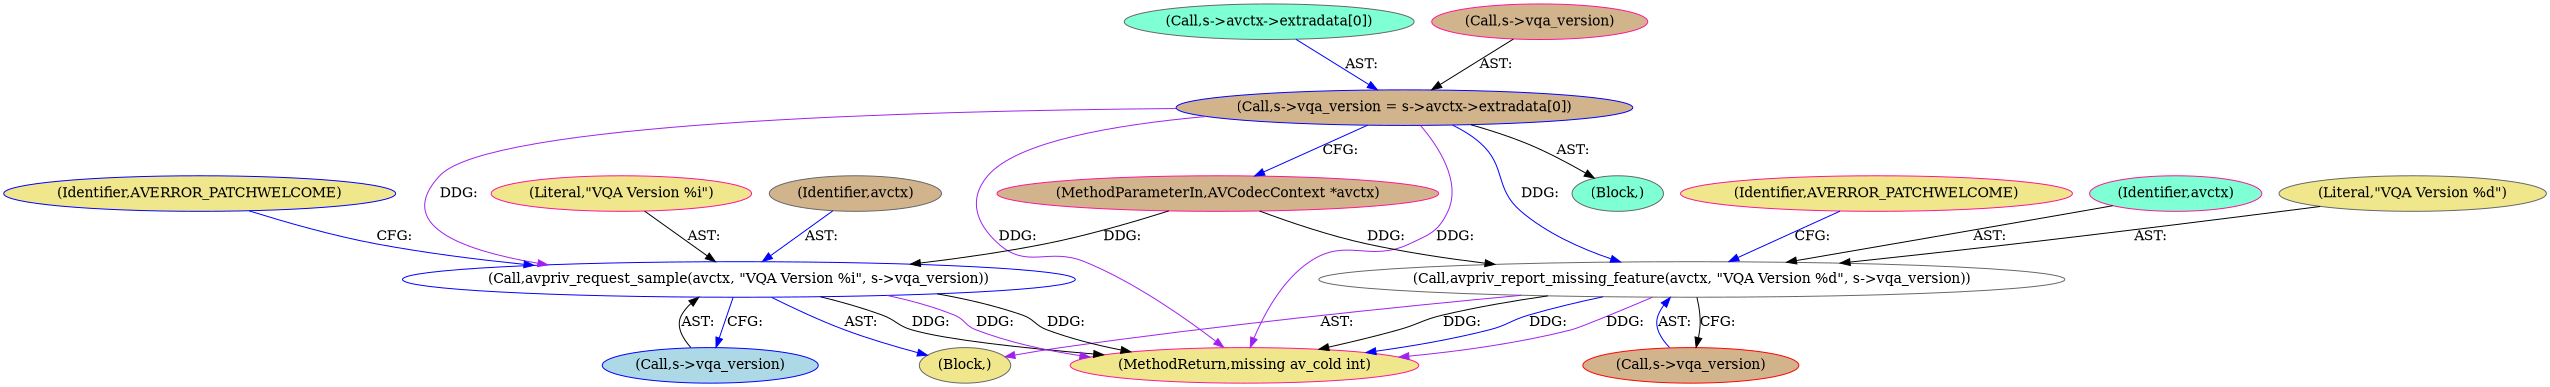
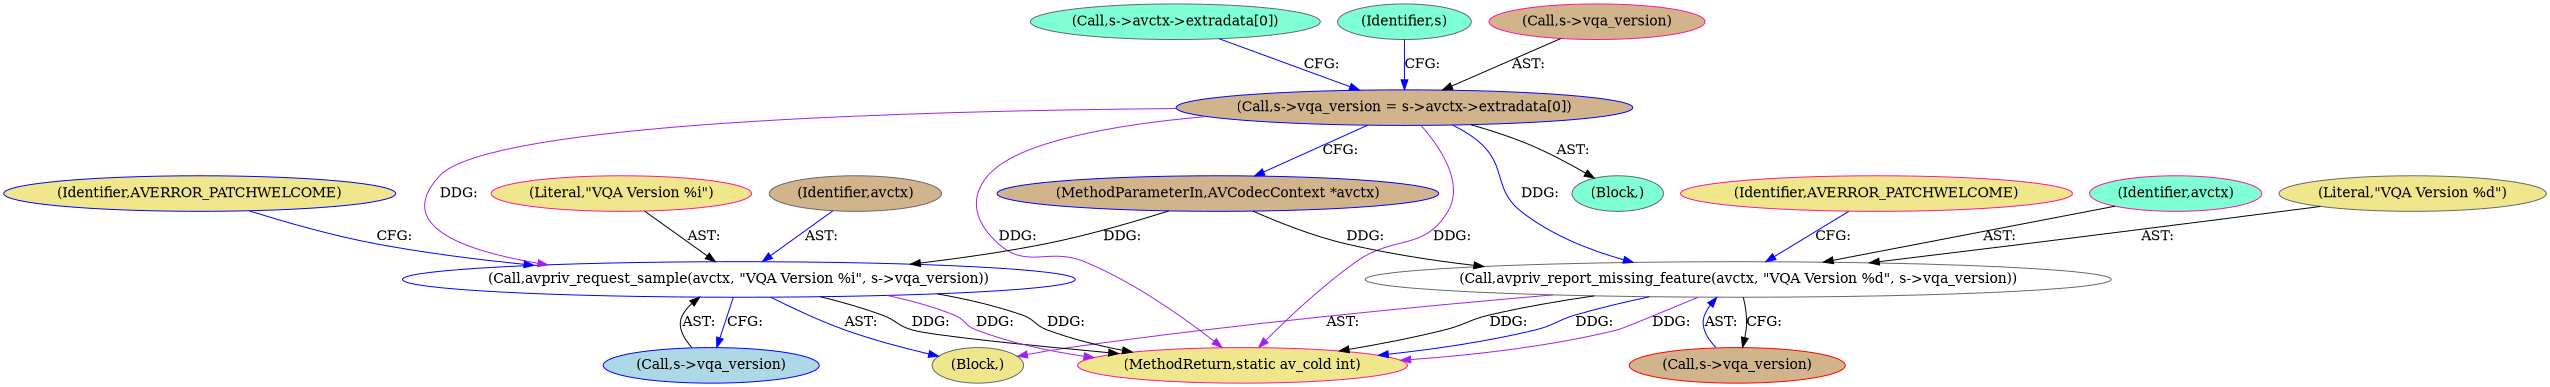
none -> (1404, 22)
(1364, 65) -> (1324, 65)
(1218, 194) -> (1218, 194)
(1244, 365) -> (1242, 365)
